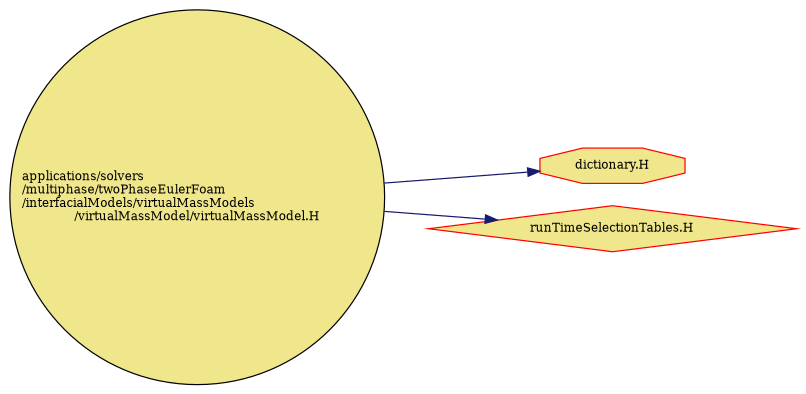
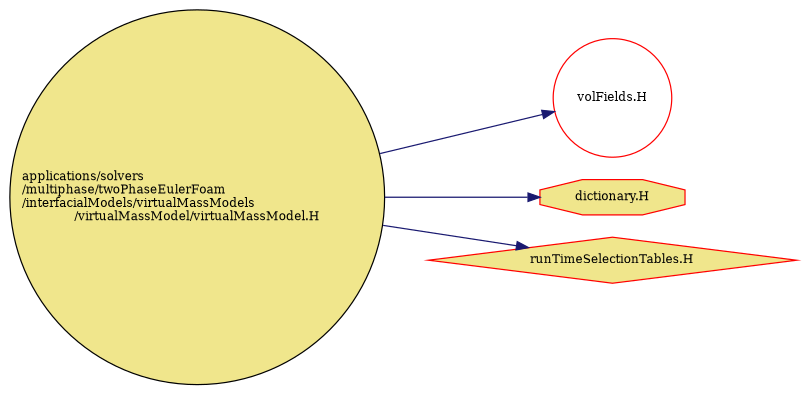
none -> (612, 98)
